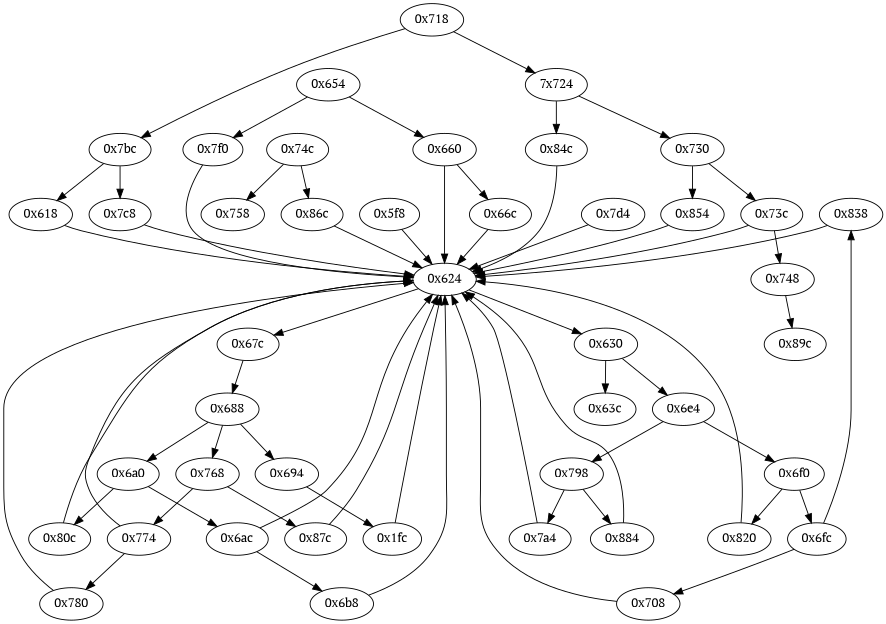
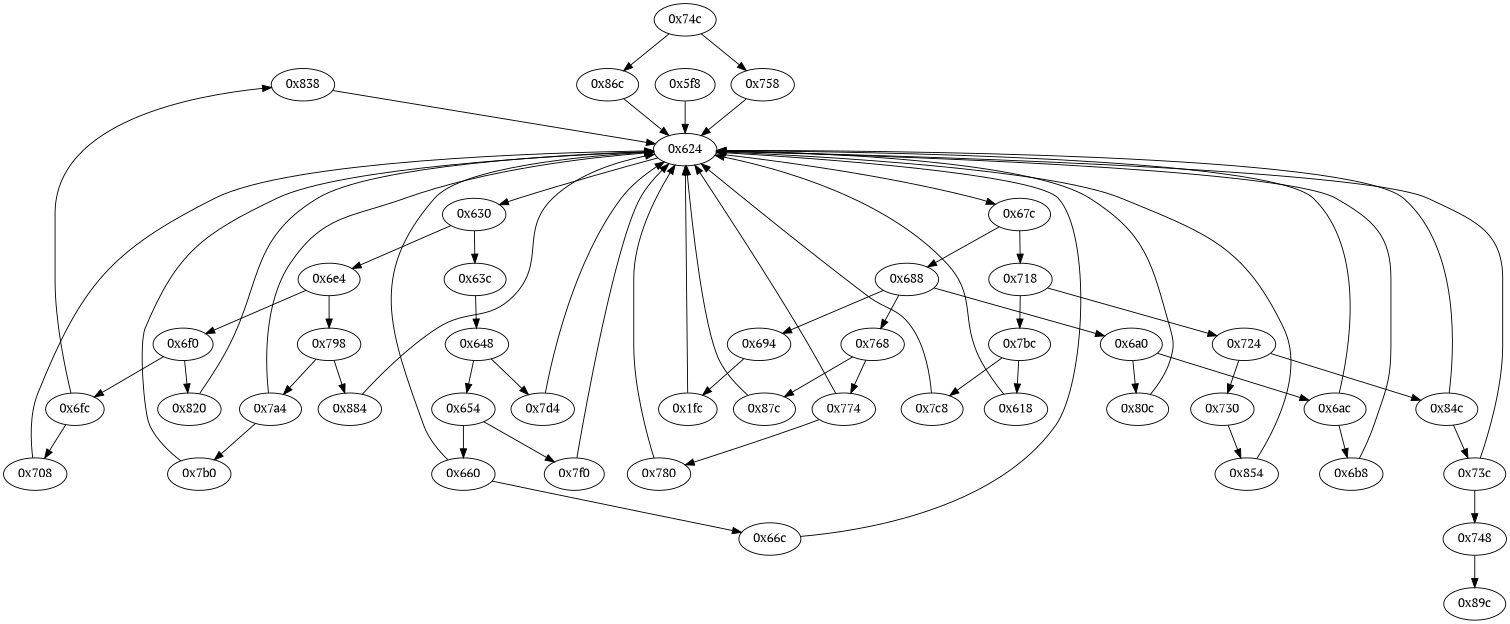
(556, 85) -> (1244, 344)
none -> (727, 114)
(729, 179) -> (1459, 437)
none -> (1020, 243)
none -> (477, 344)
none -> (199, 474)
